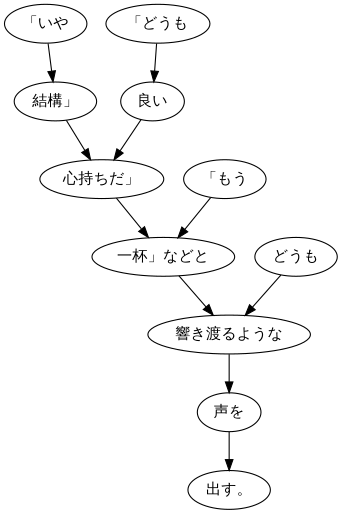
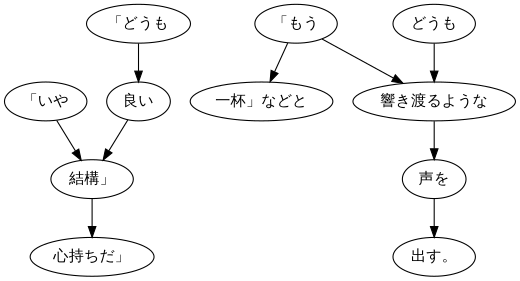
(131, 135) -> (118, 135)
(129, 214) -> none
(192, 291) -> (358, 59)
